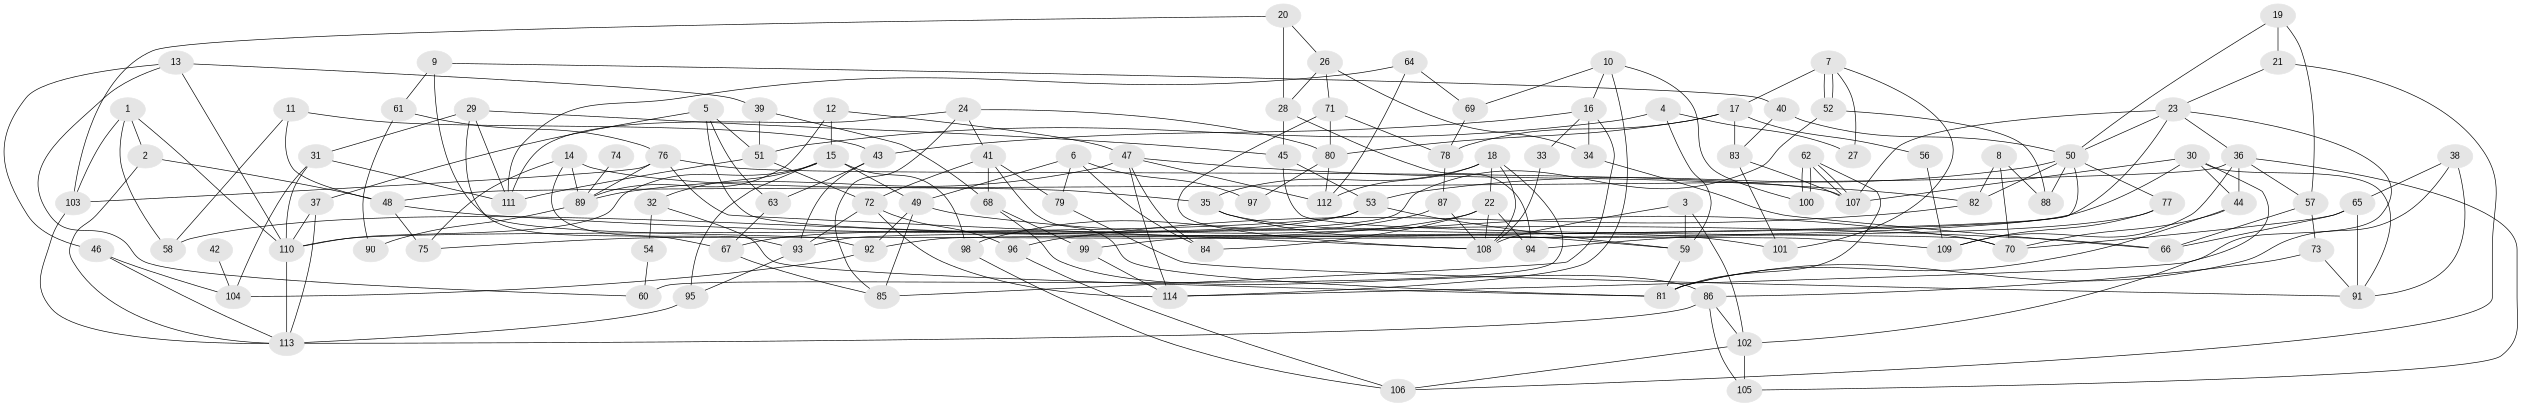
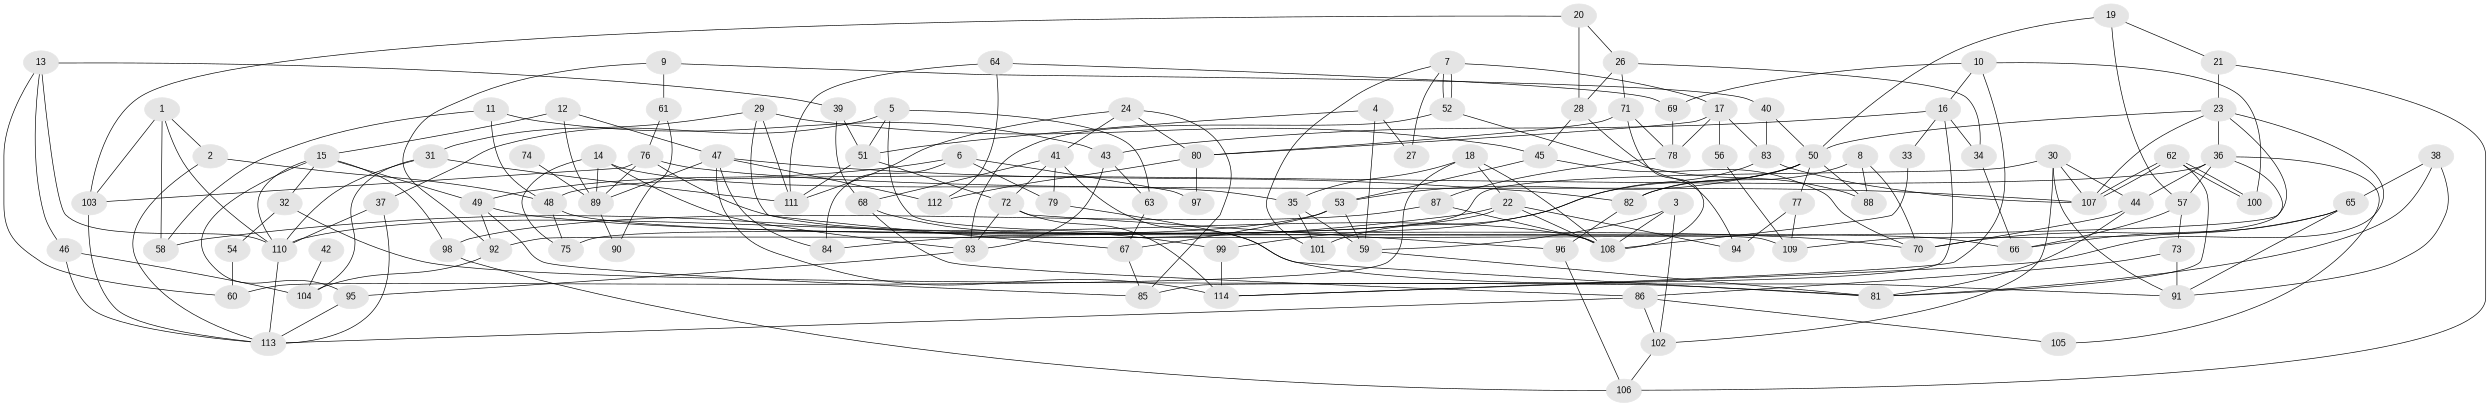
(1408, 180) -> none
(1744, 367) -> none
